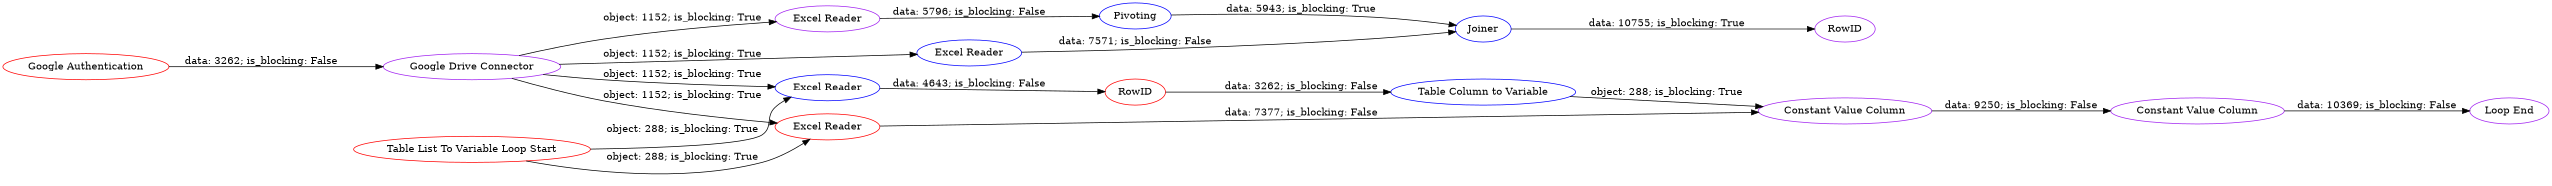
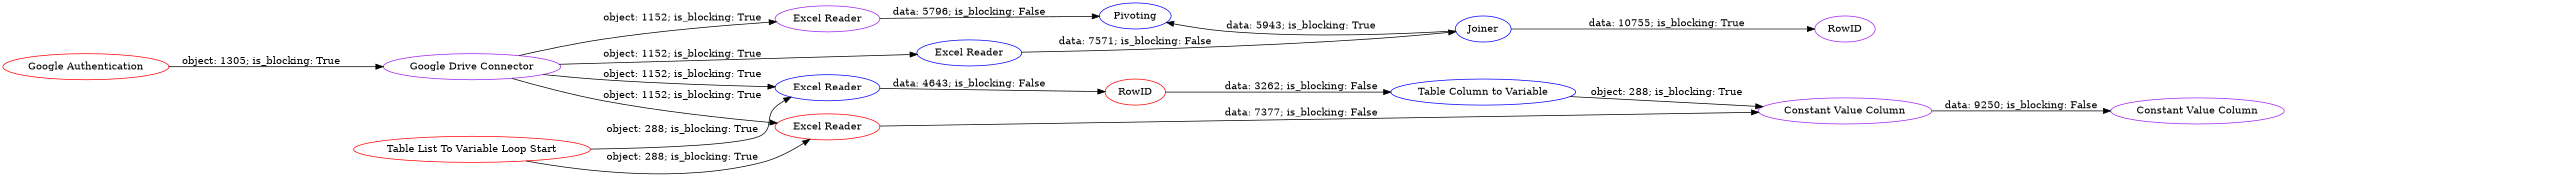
(1310, 15) -> (1314, 35)
(261, 61) -> (261, 61)
(2509, 111) -> none
